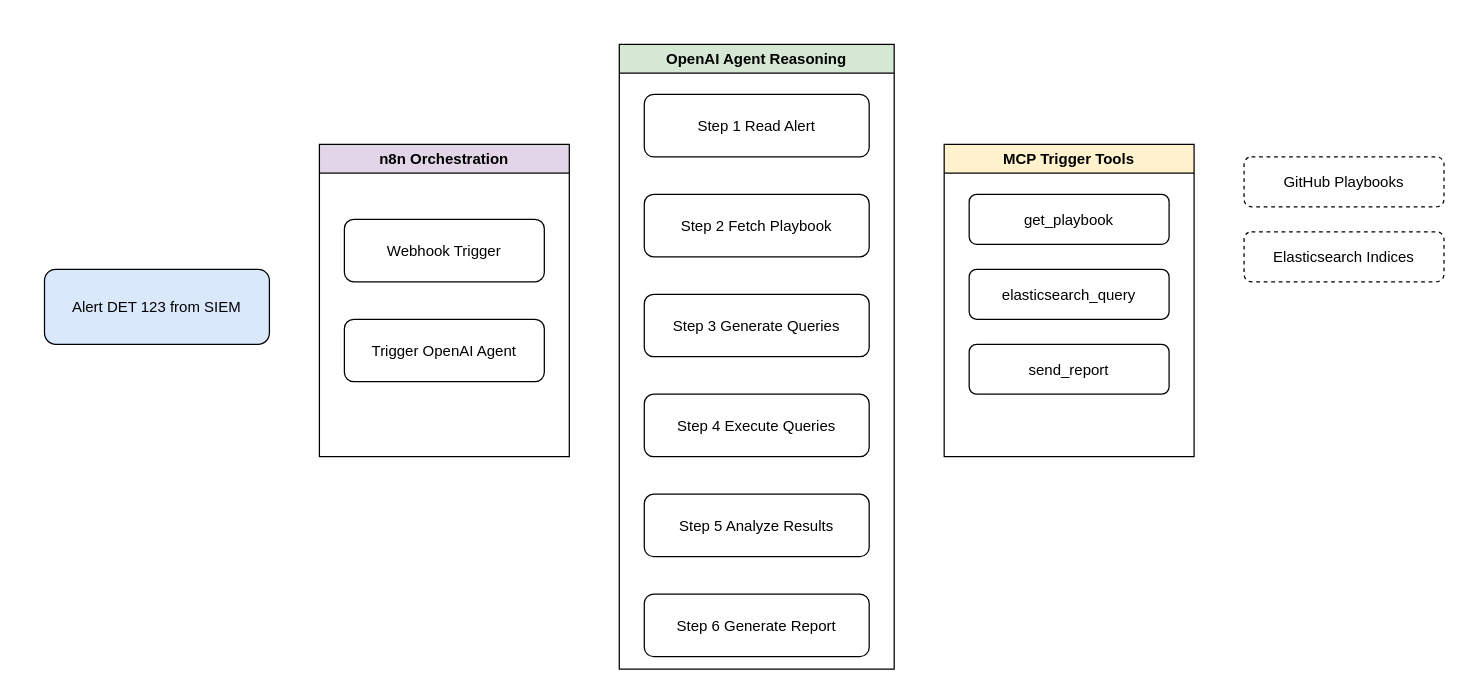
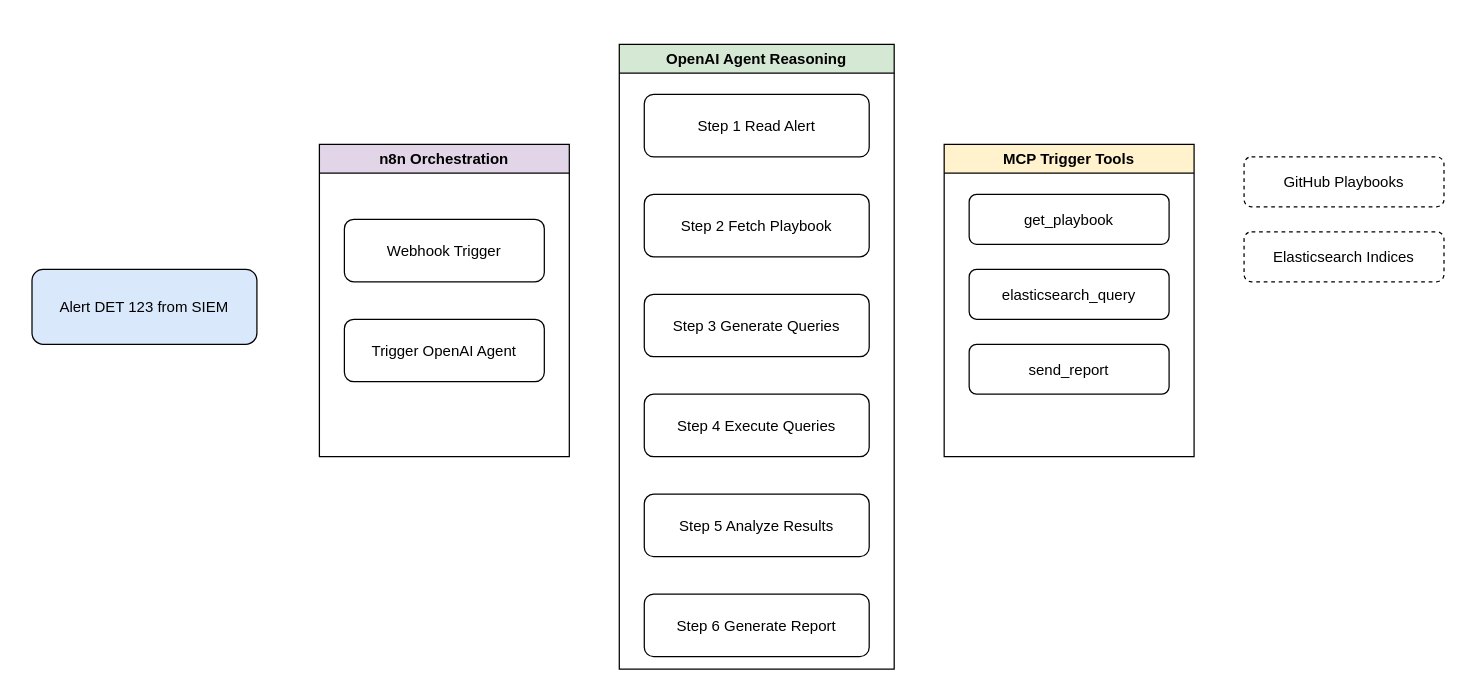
(157, 307) -> (144, 307)
